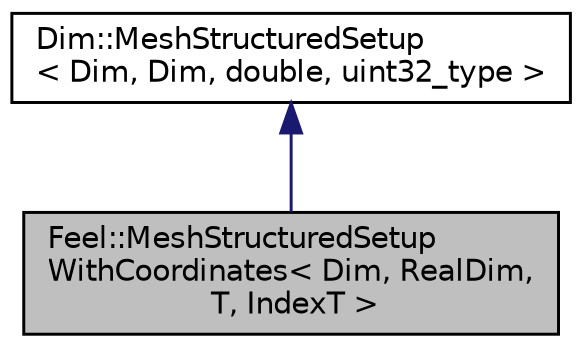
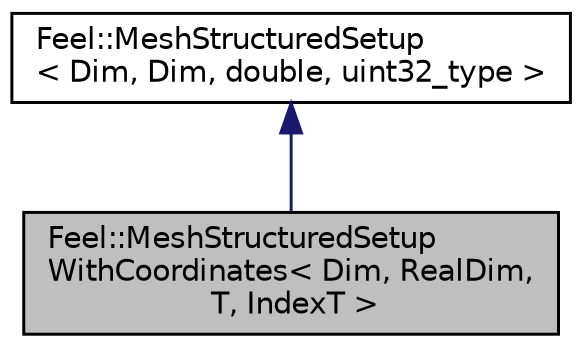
(291, 58) -> (291, 58)
